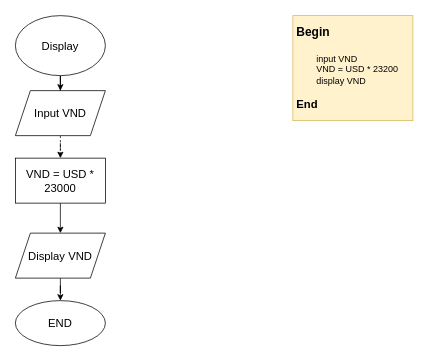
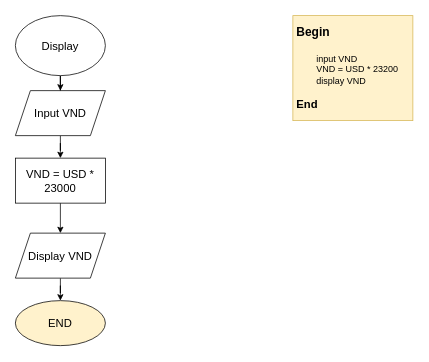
(60, 149) -> (60, 149)
(60, 323) -> (60, 323)
